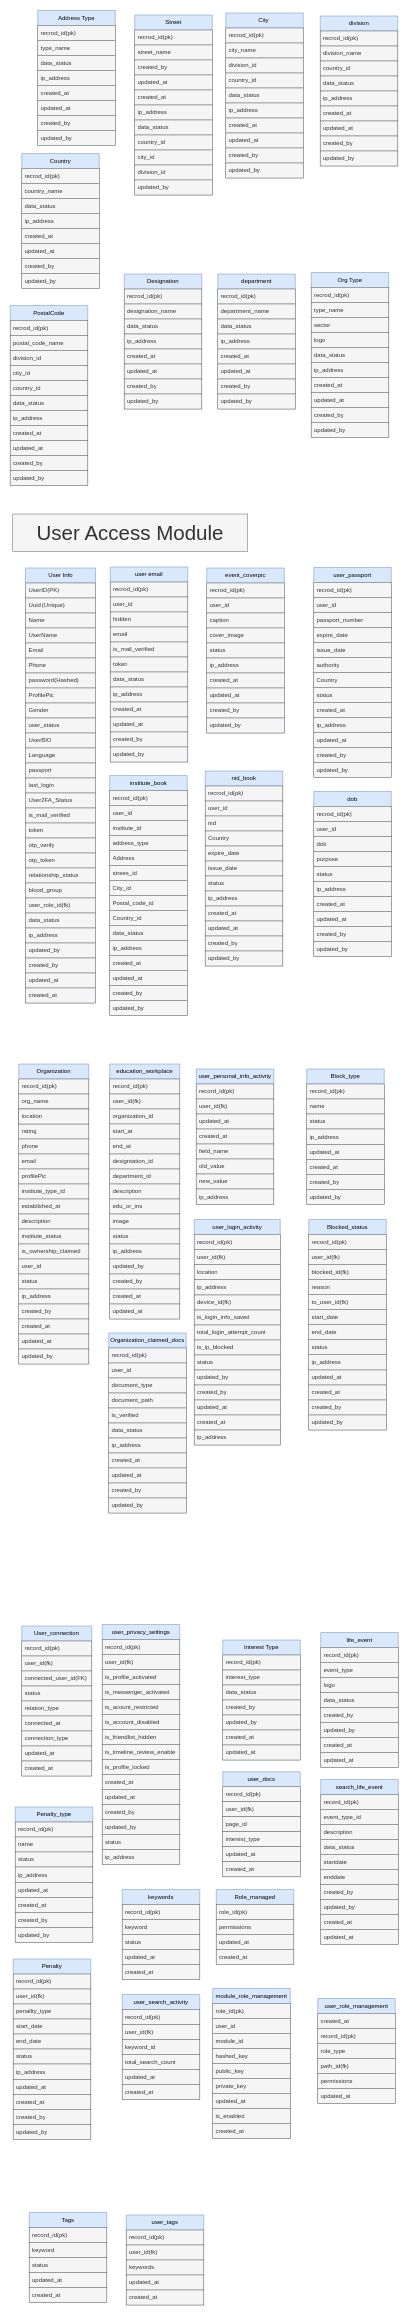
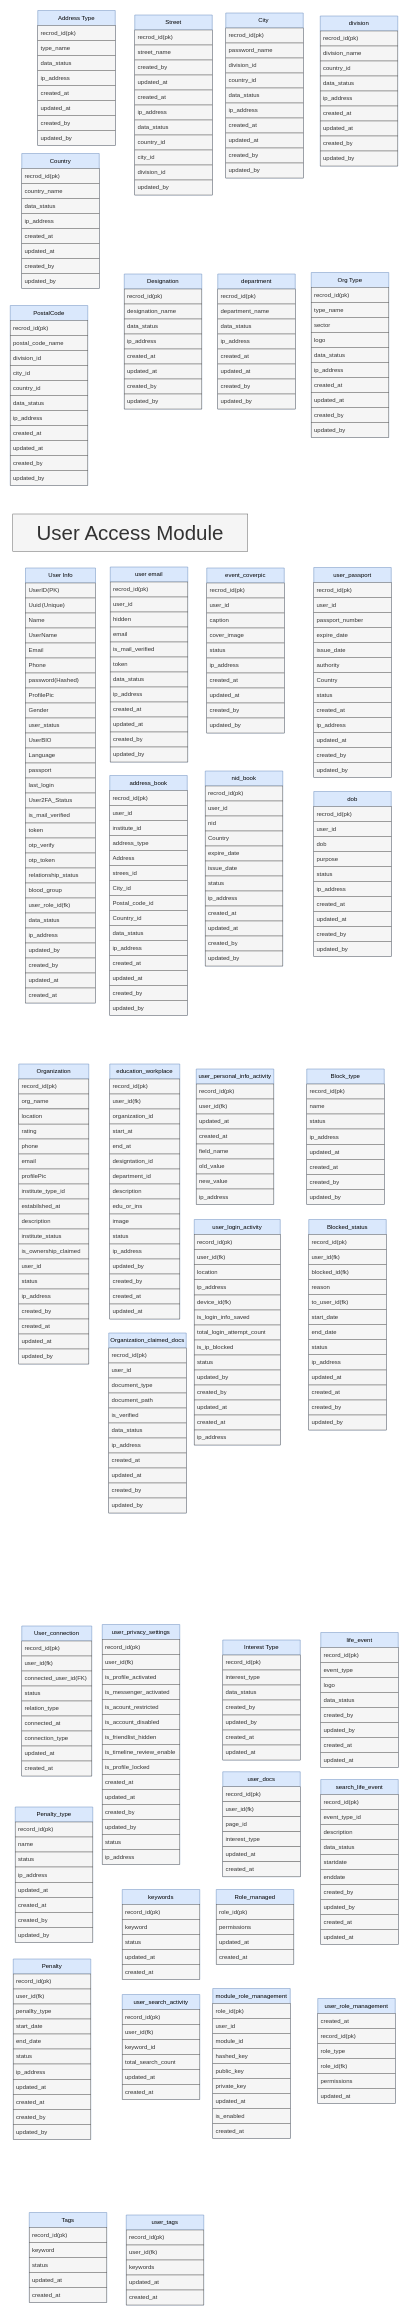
(243, 50) -> (251, 50)
(149, 783) -> (149, 783)
(338, 2066) -> (338, 2066)
